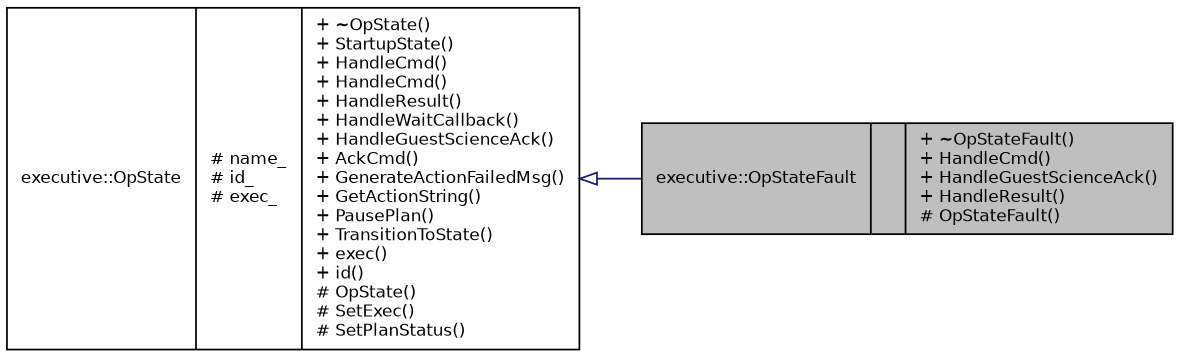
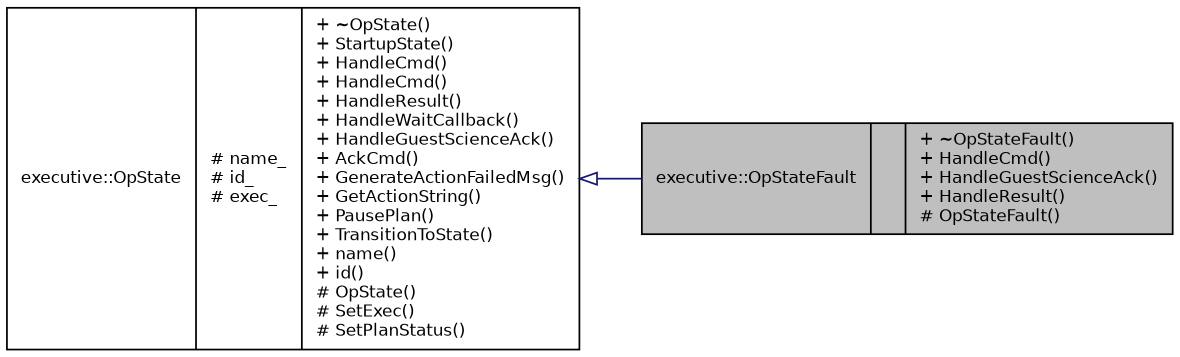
(352, 254) -> (356, 254)
